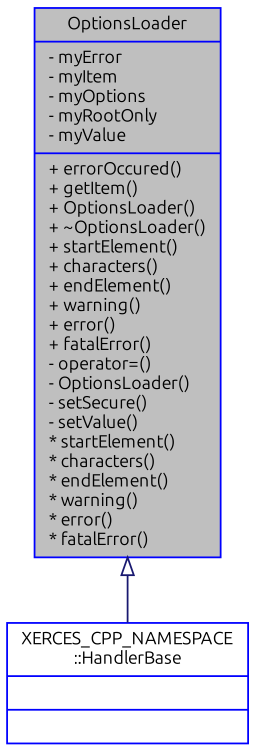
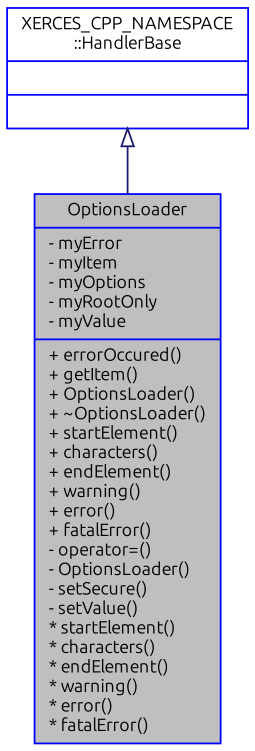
(128, 599) -> (128, 170)
